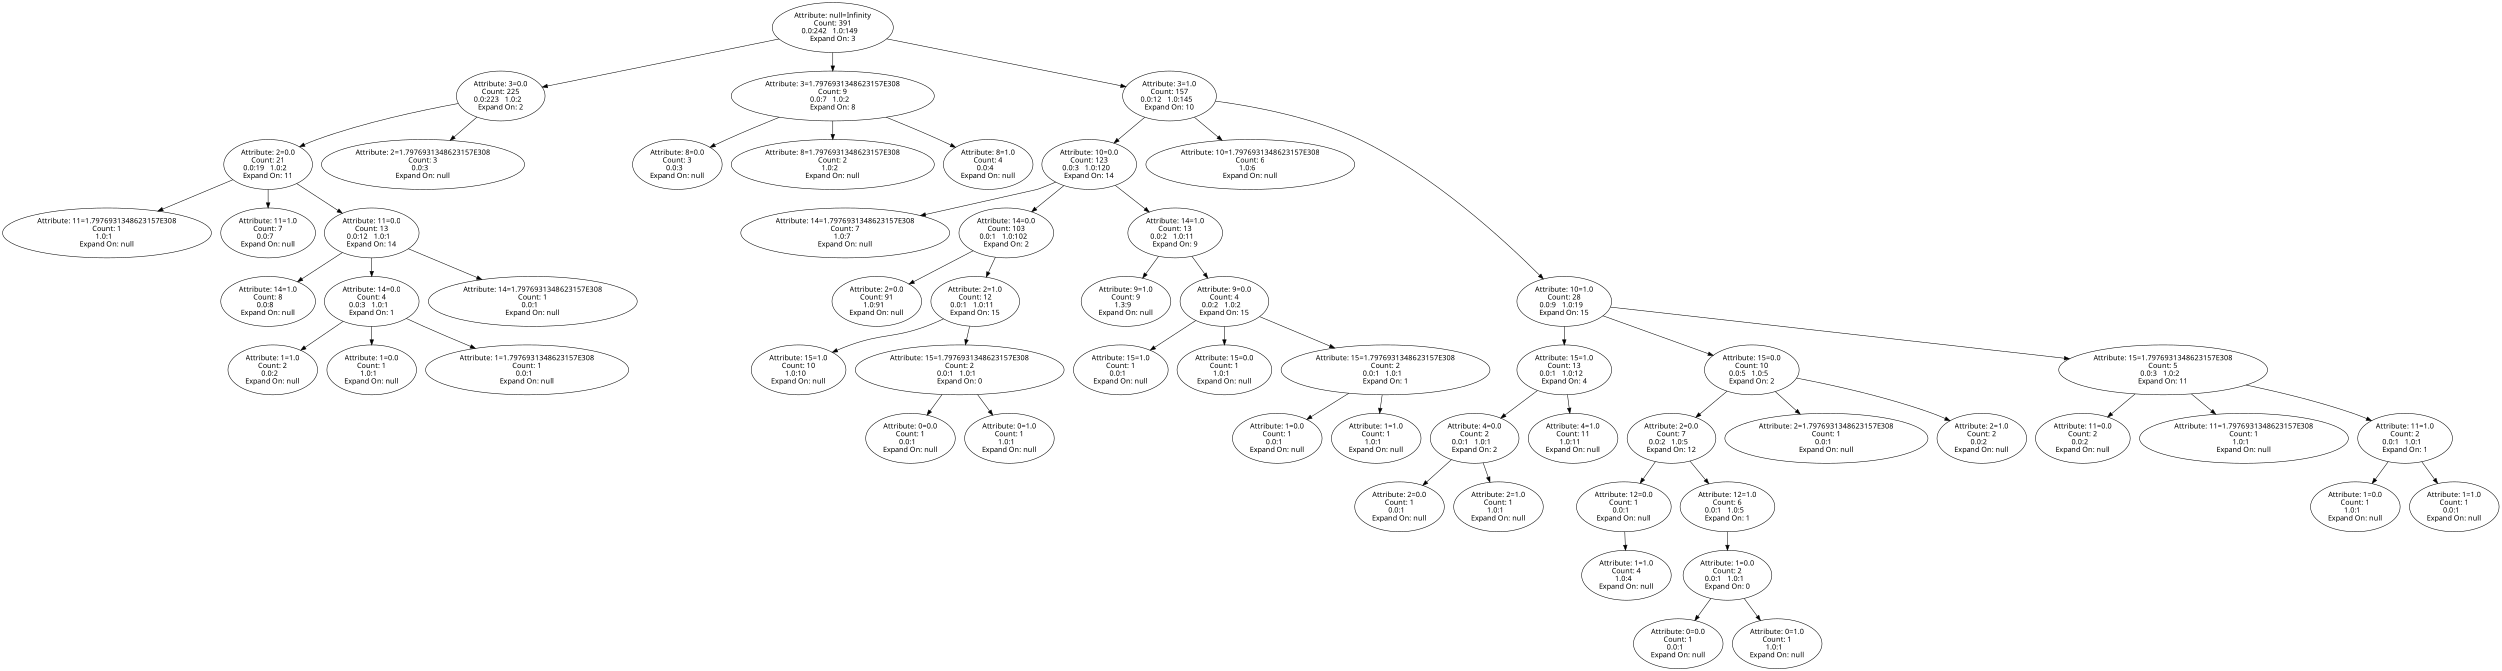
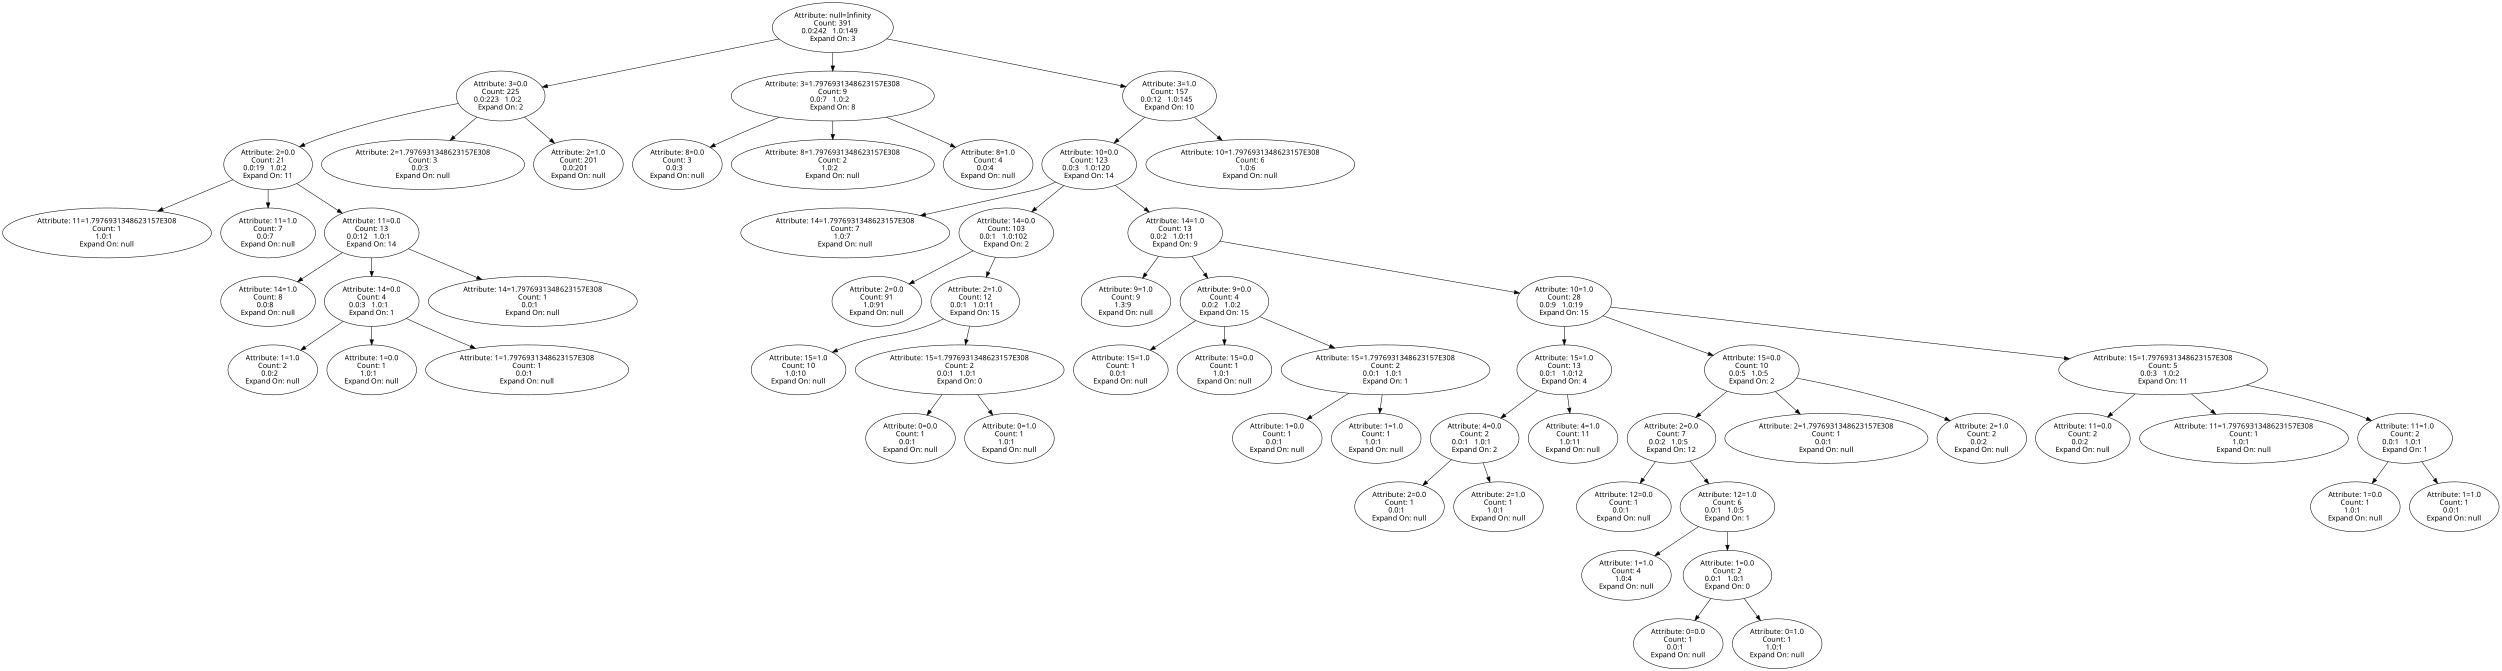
(1393, 158) -> (1367, 267)
none -> (578, 164)
(1625, 538) -> (1679, 540)
